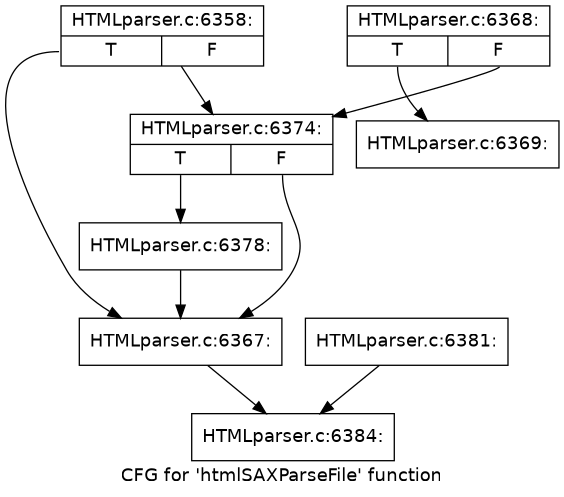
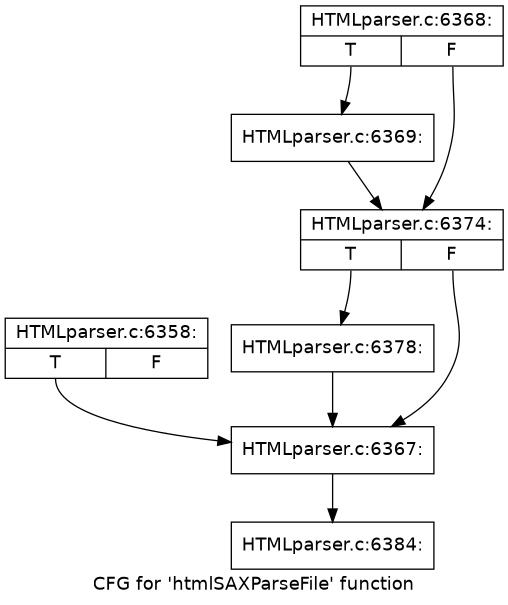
(193, 85) -> (361, 180)
(407, 342) -> none
